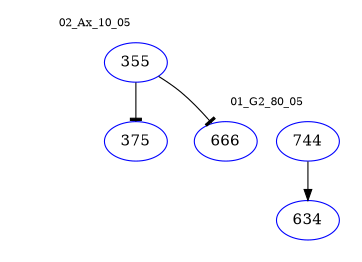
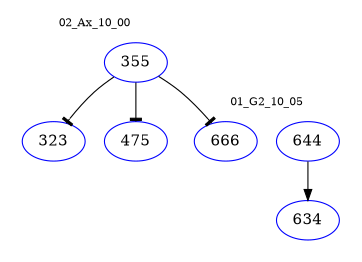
(95, 24) -> (95, 24)
(267, 102) -> (267, 102)
none -> (54, 141)
(136, 141) -> (136, 141)
(308, 141) -> (308, 141)
